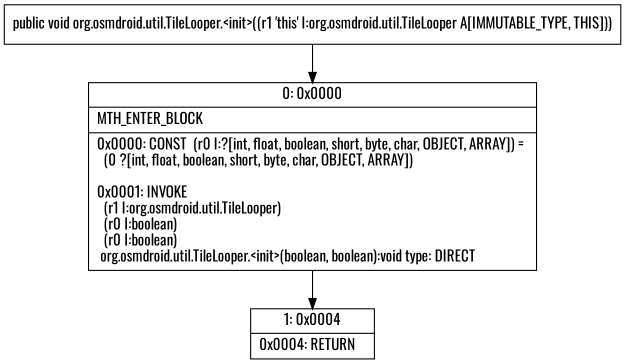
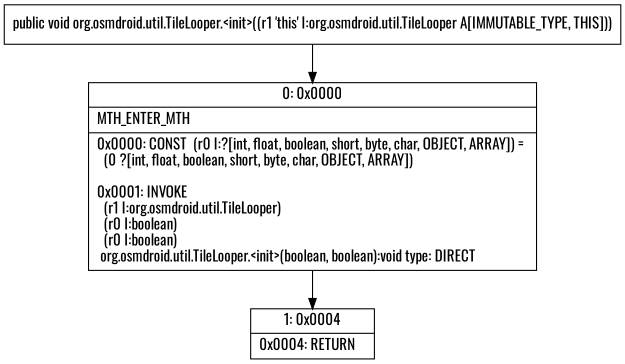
(150, 119) -> (144, 119)
